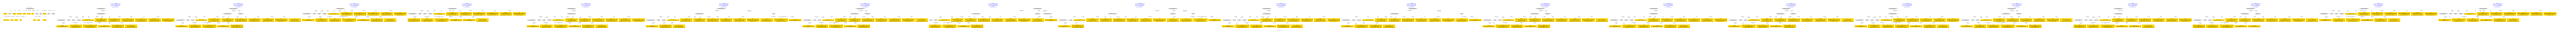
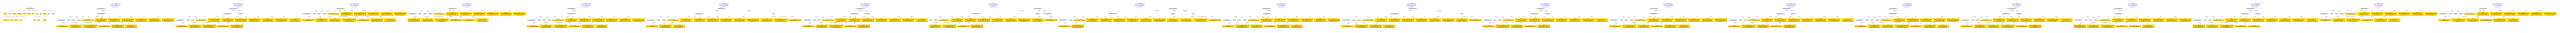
(35, 20) -> (35, 20)
